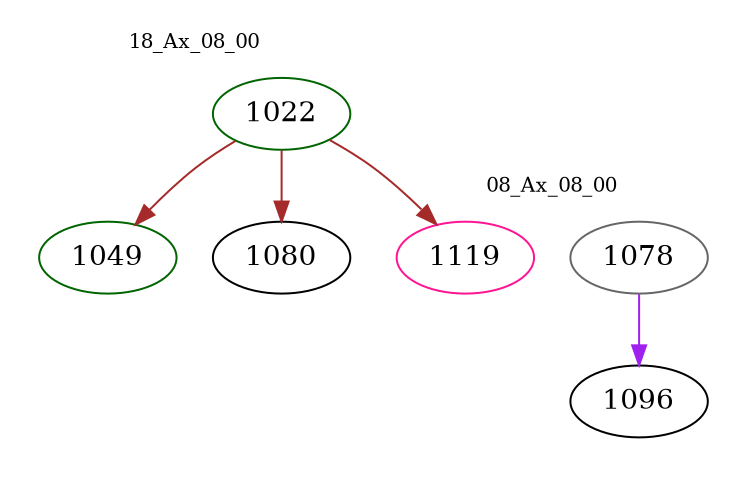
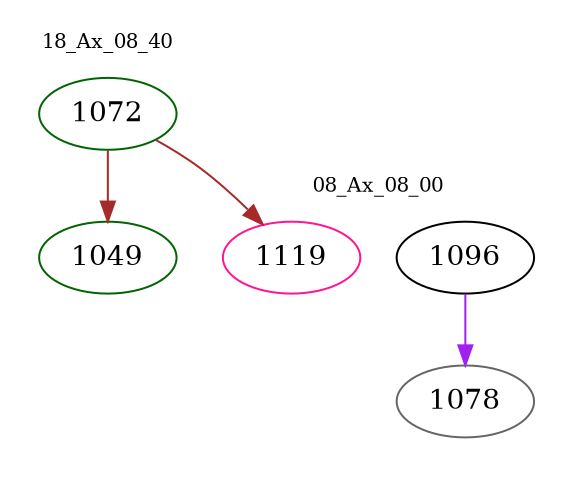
(195, 43) -> (108, 43)
(282, 114) -> (108, 114)
(282, 258) -> none
(639, 320) -> (465, 320)
